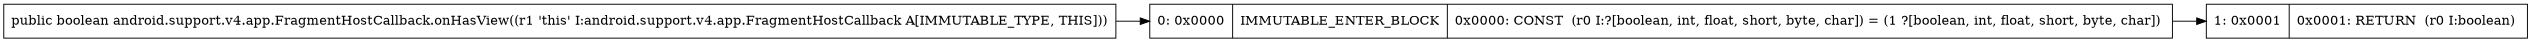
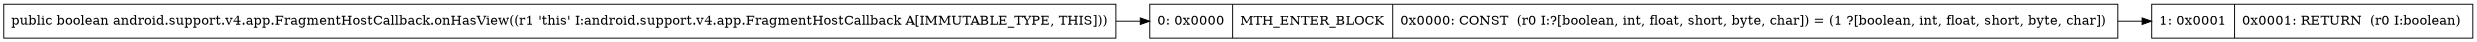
(1340, 21) -> (1313, 21)
